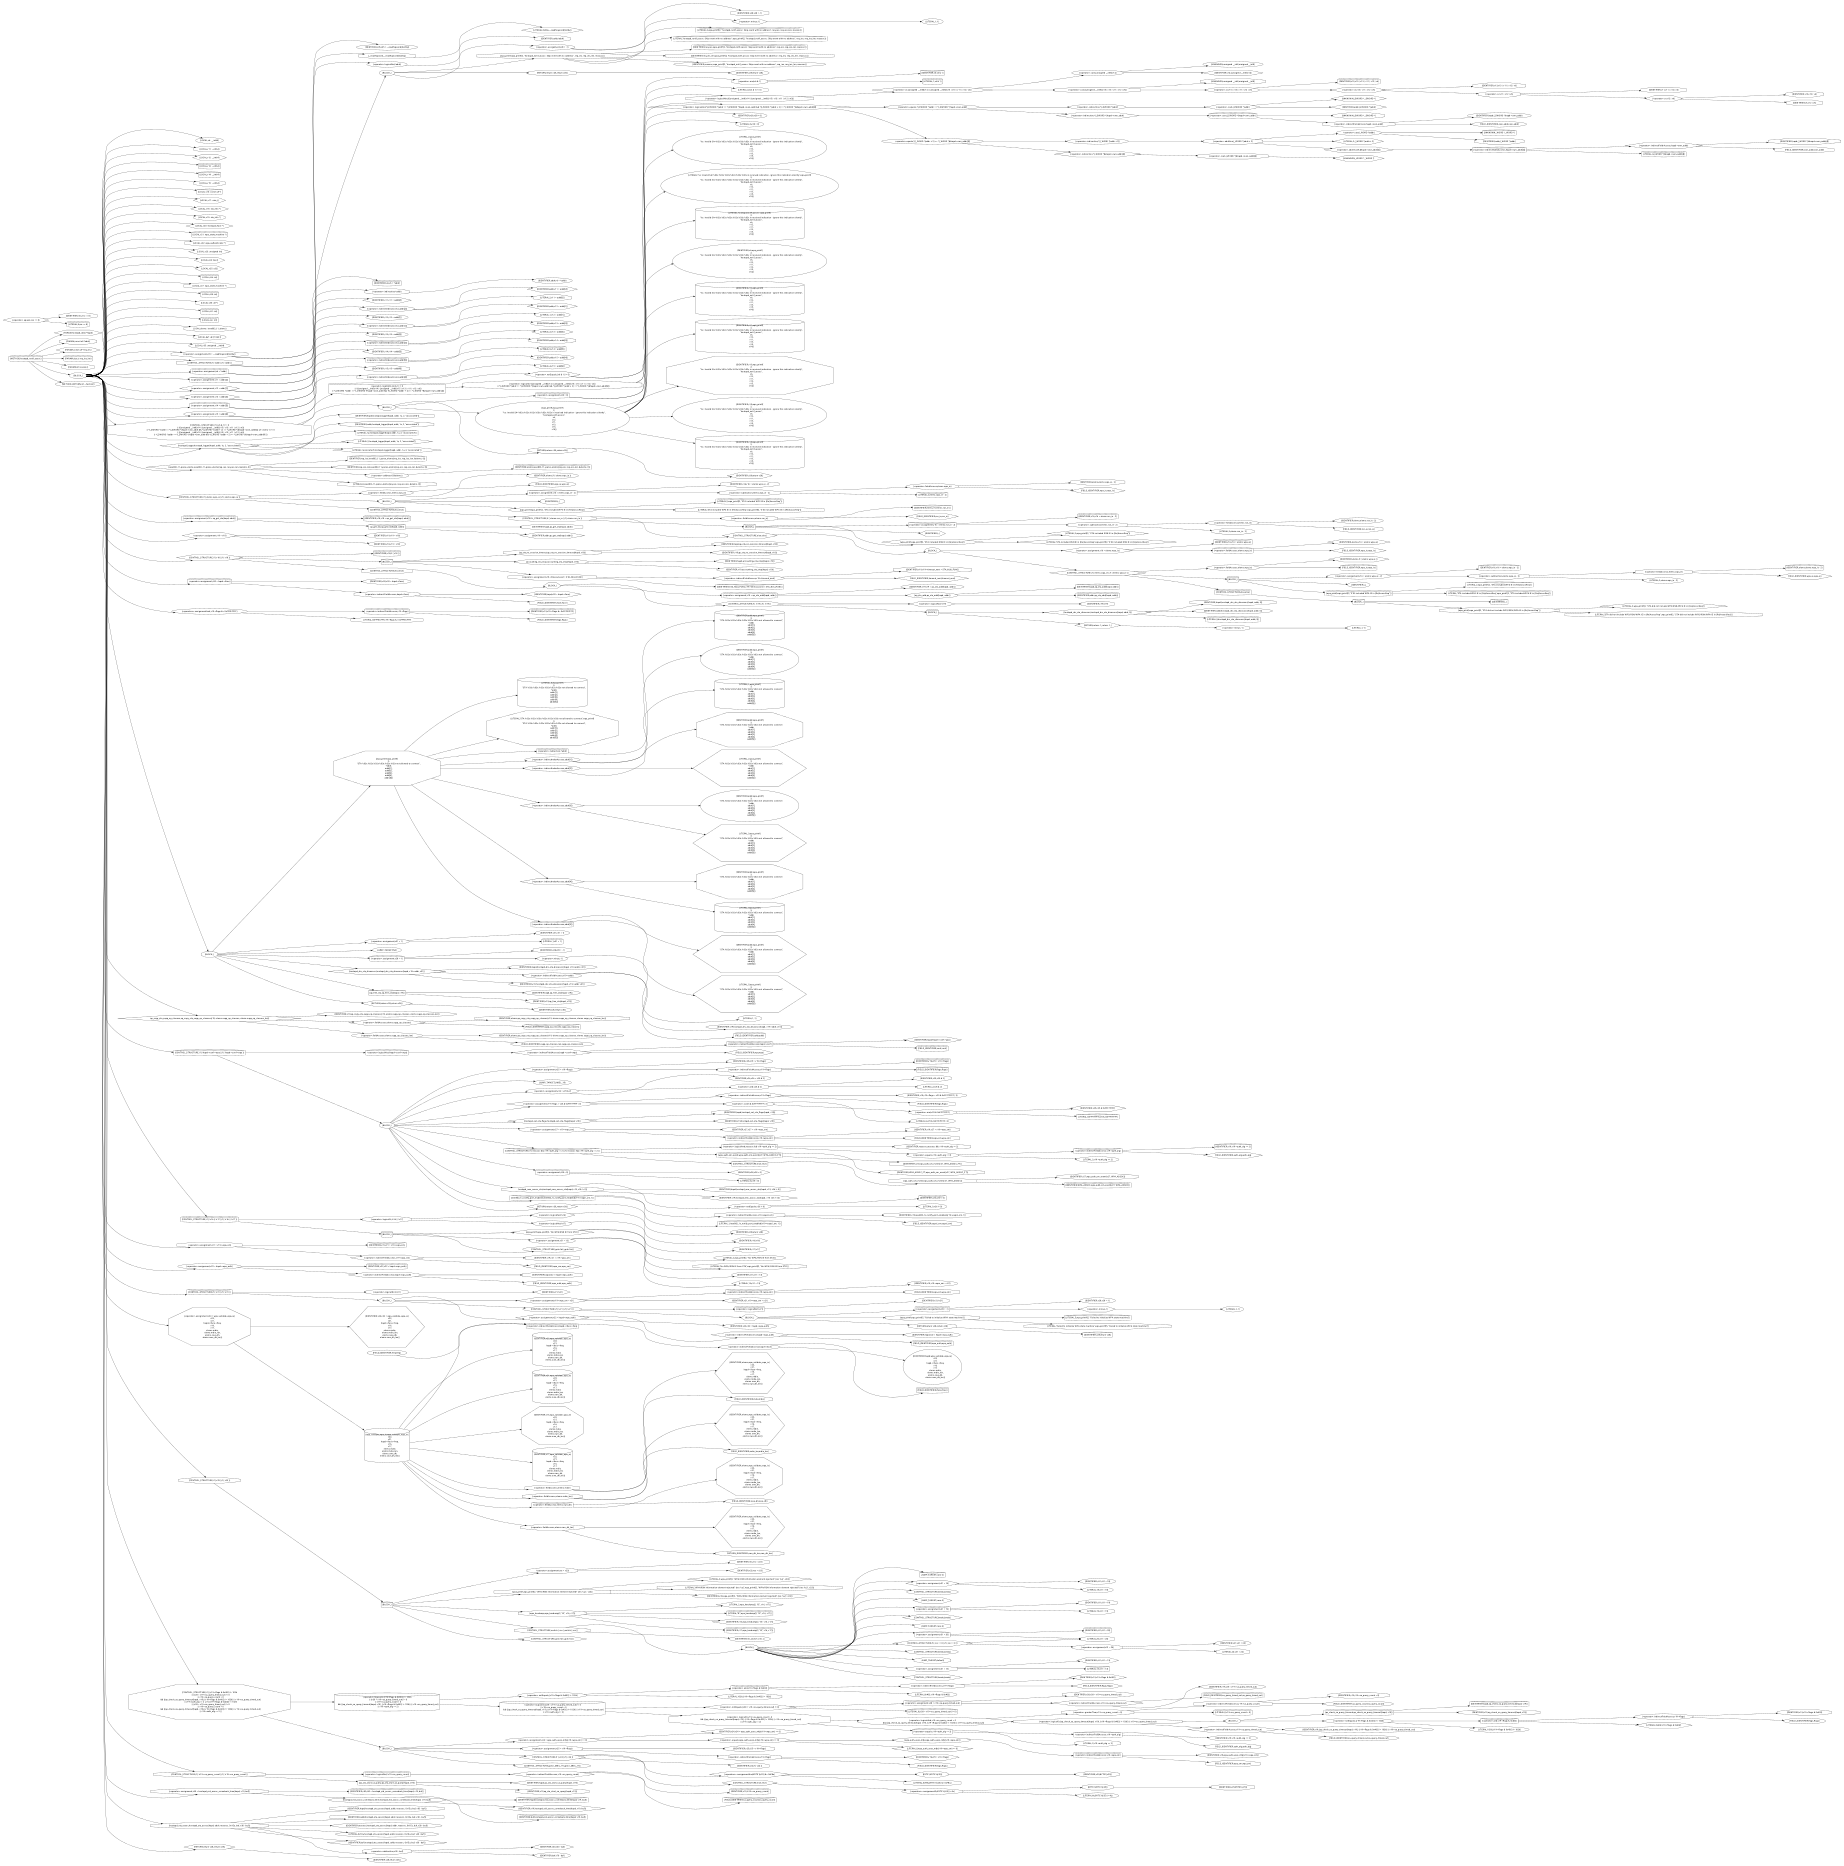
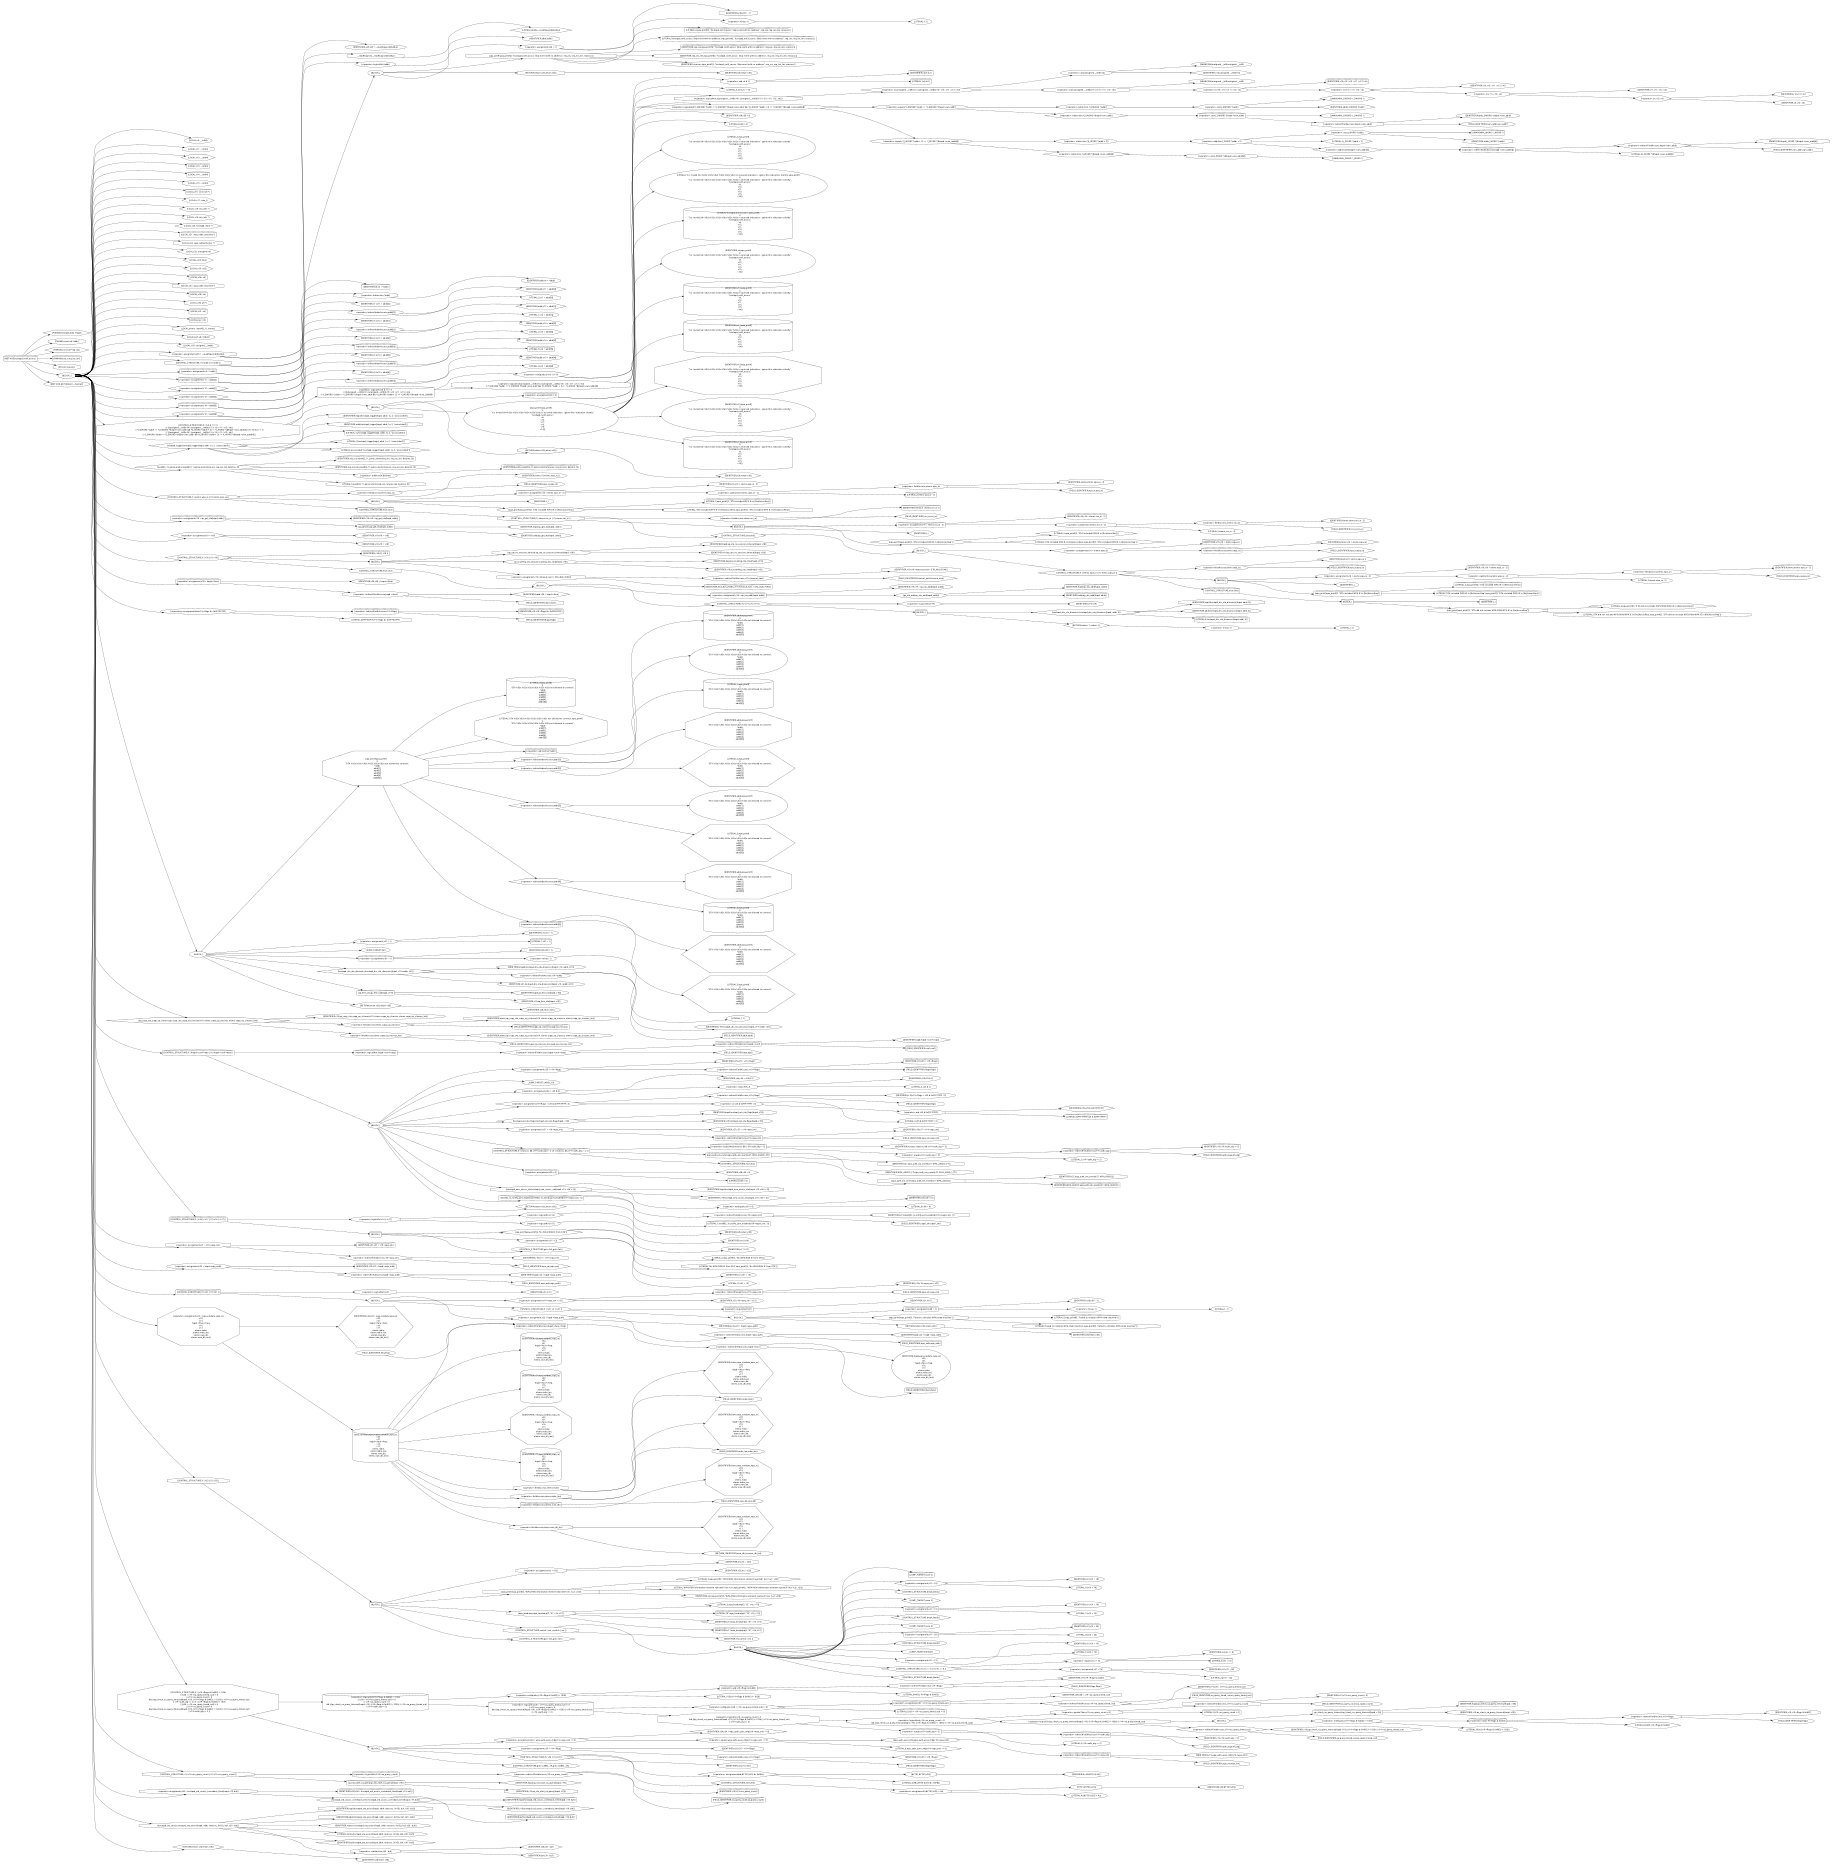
(1664, 154) -> (1652, 154)
(78, 367) -> (67, 367)
(1023, 1641) -> (1008, 1665)
